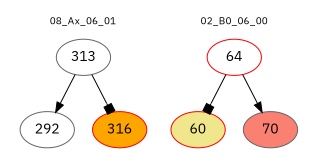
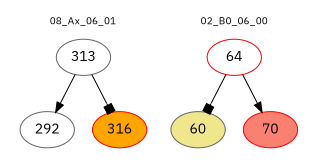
(198, 130) -> (198, 130)
(270, 130) -> (270, 130)
